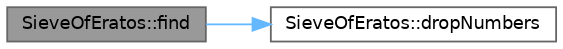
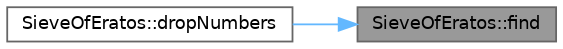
(229, 24) -> (316, 24)
